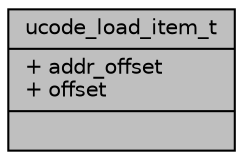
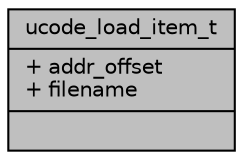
(66, 90) -> (82, 90)
